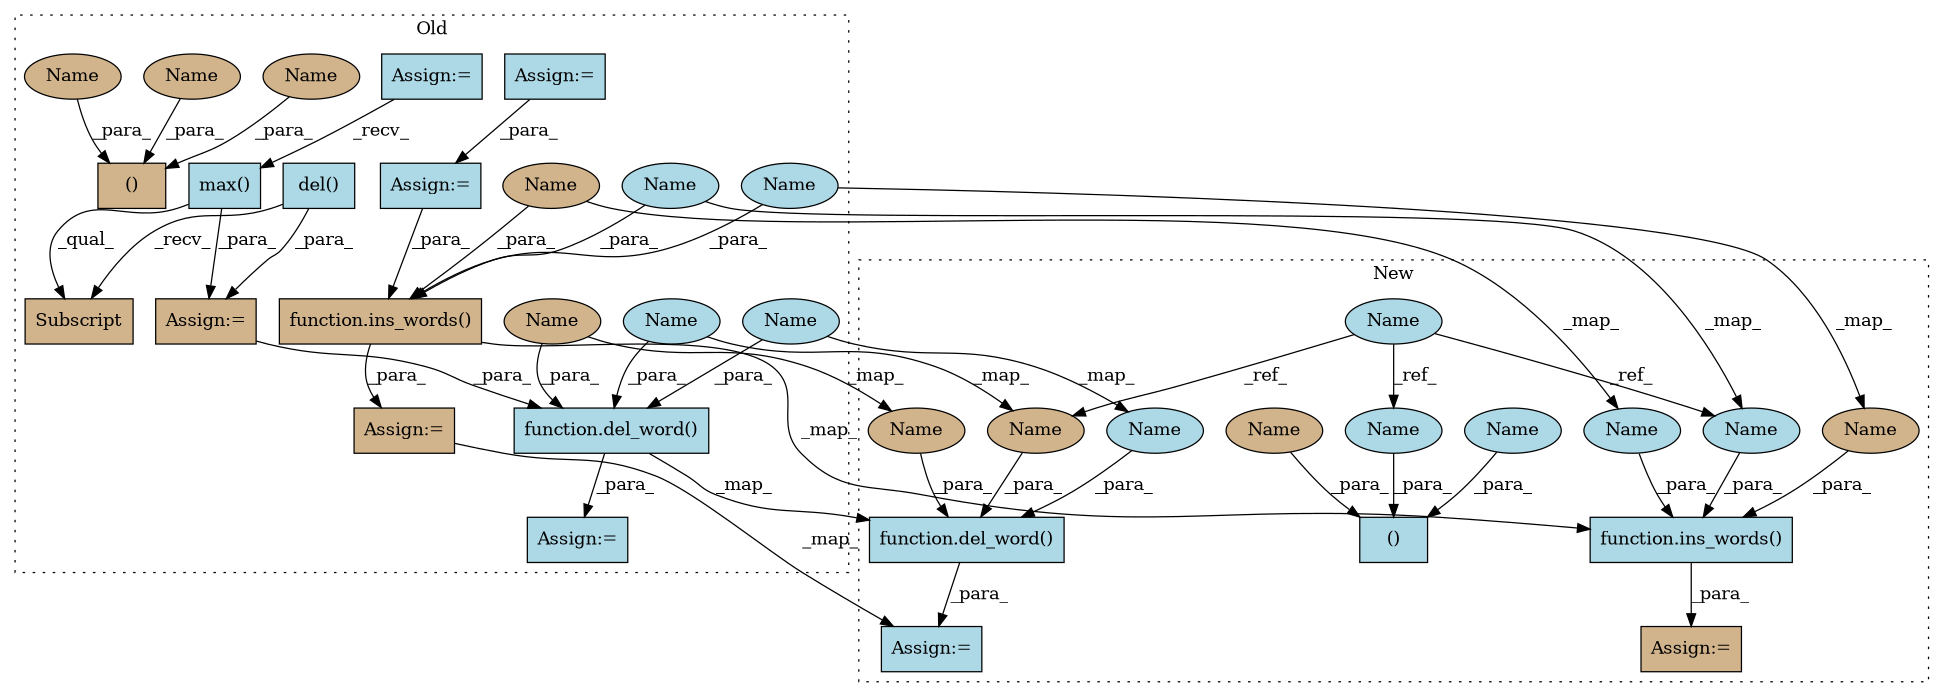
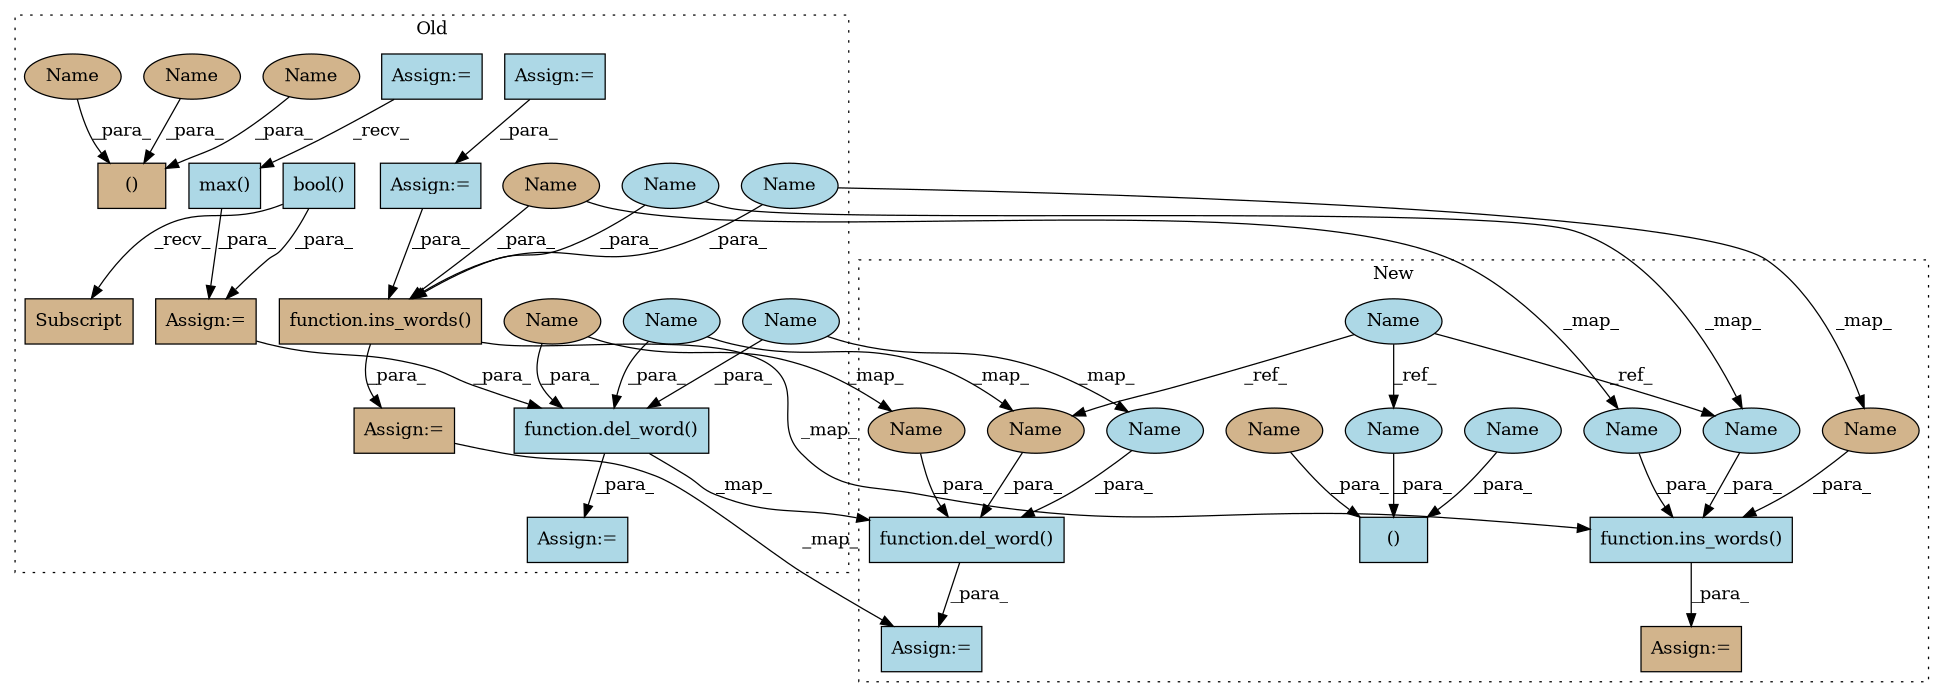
(319, 186) -> (319, 186)
(91, 211) -> none
